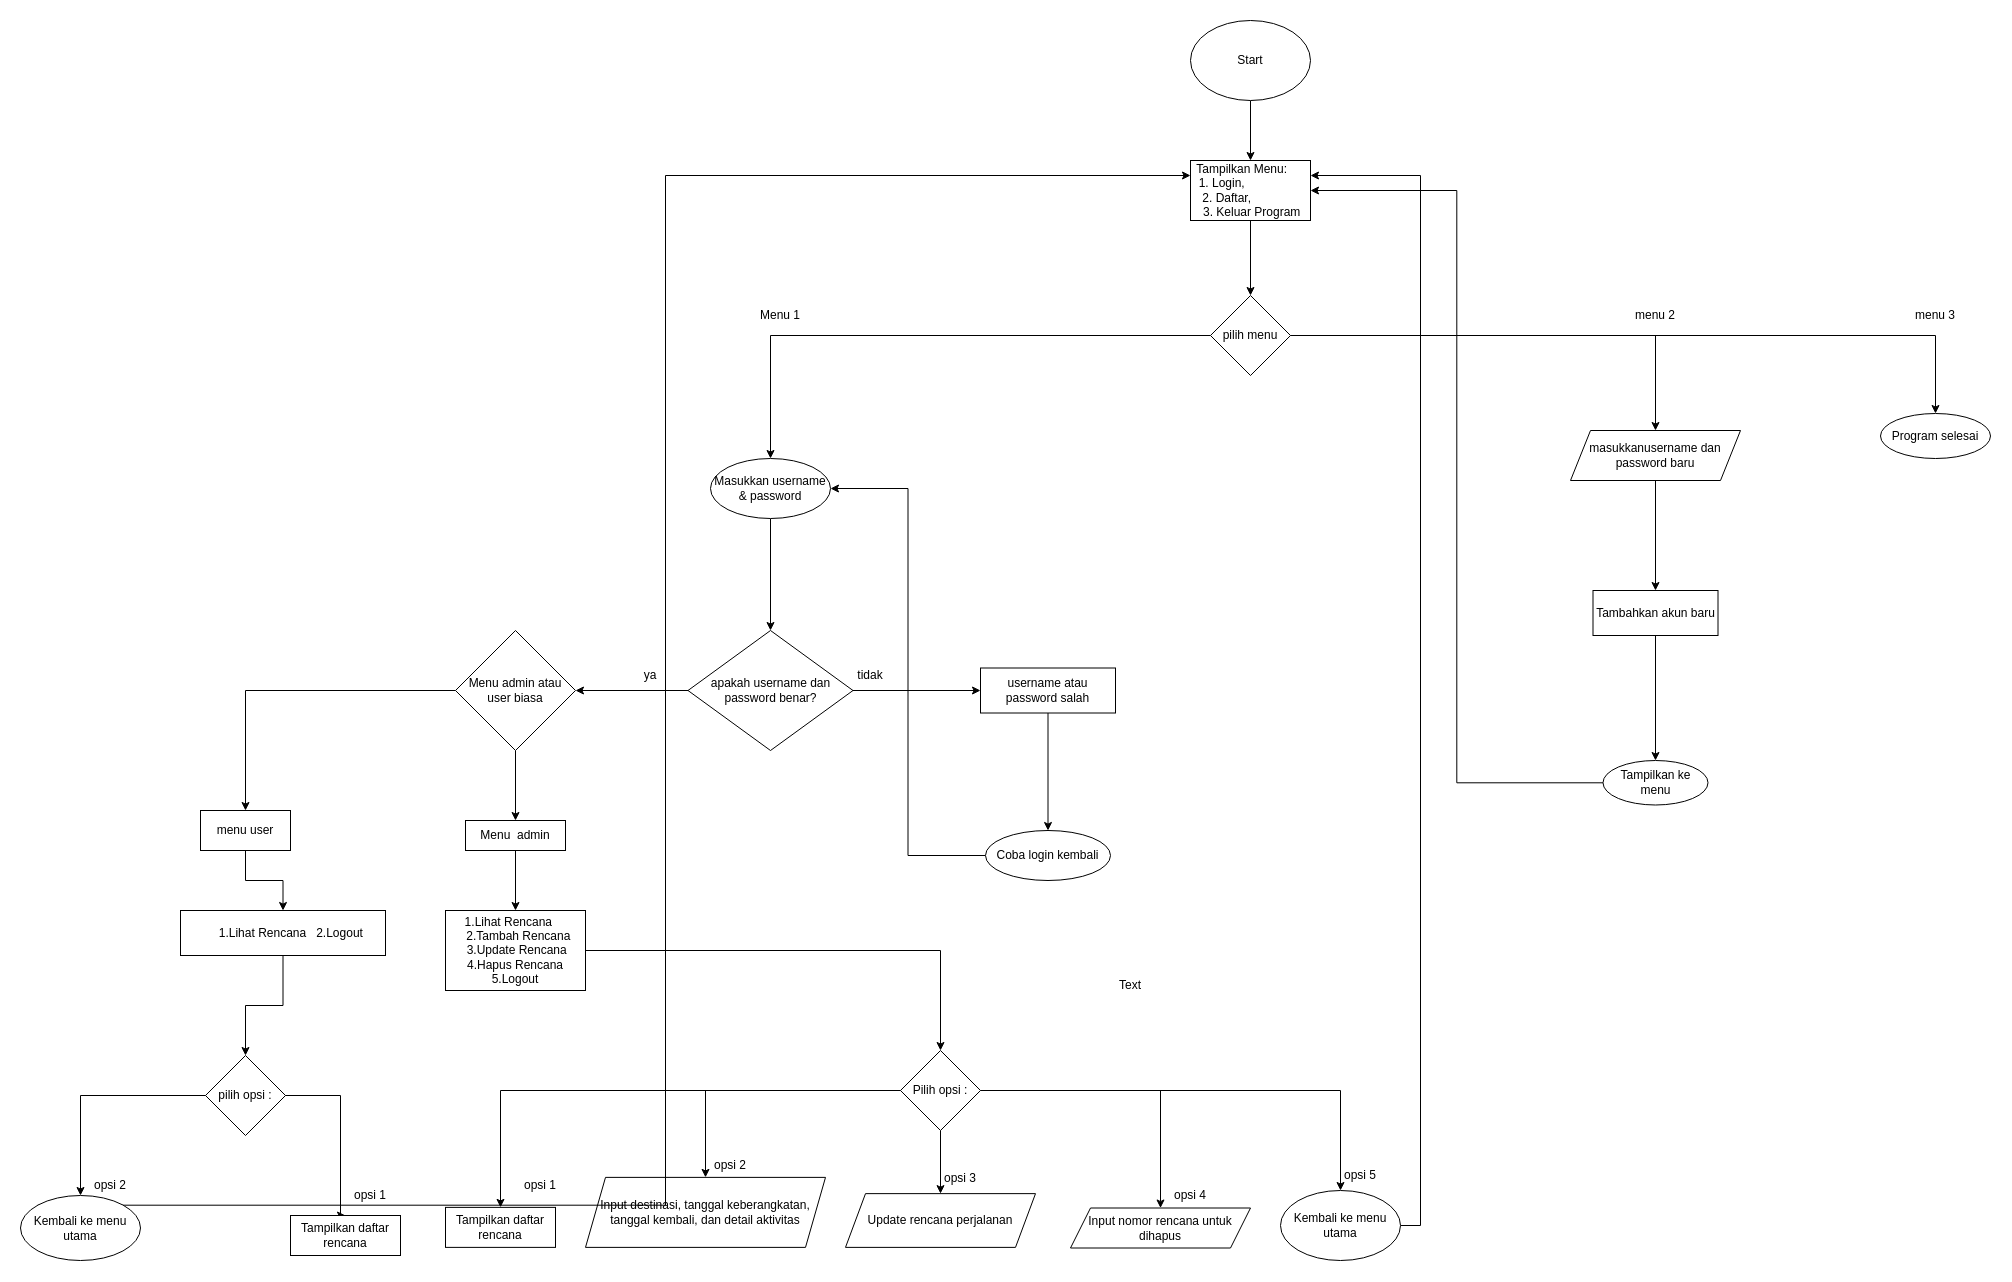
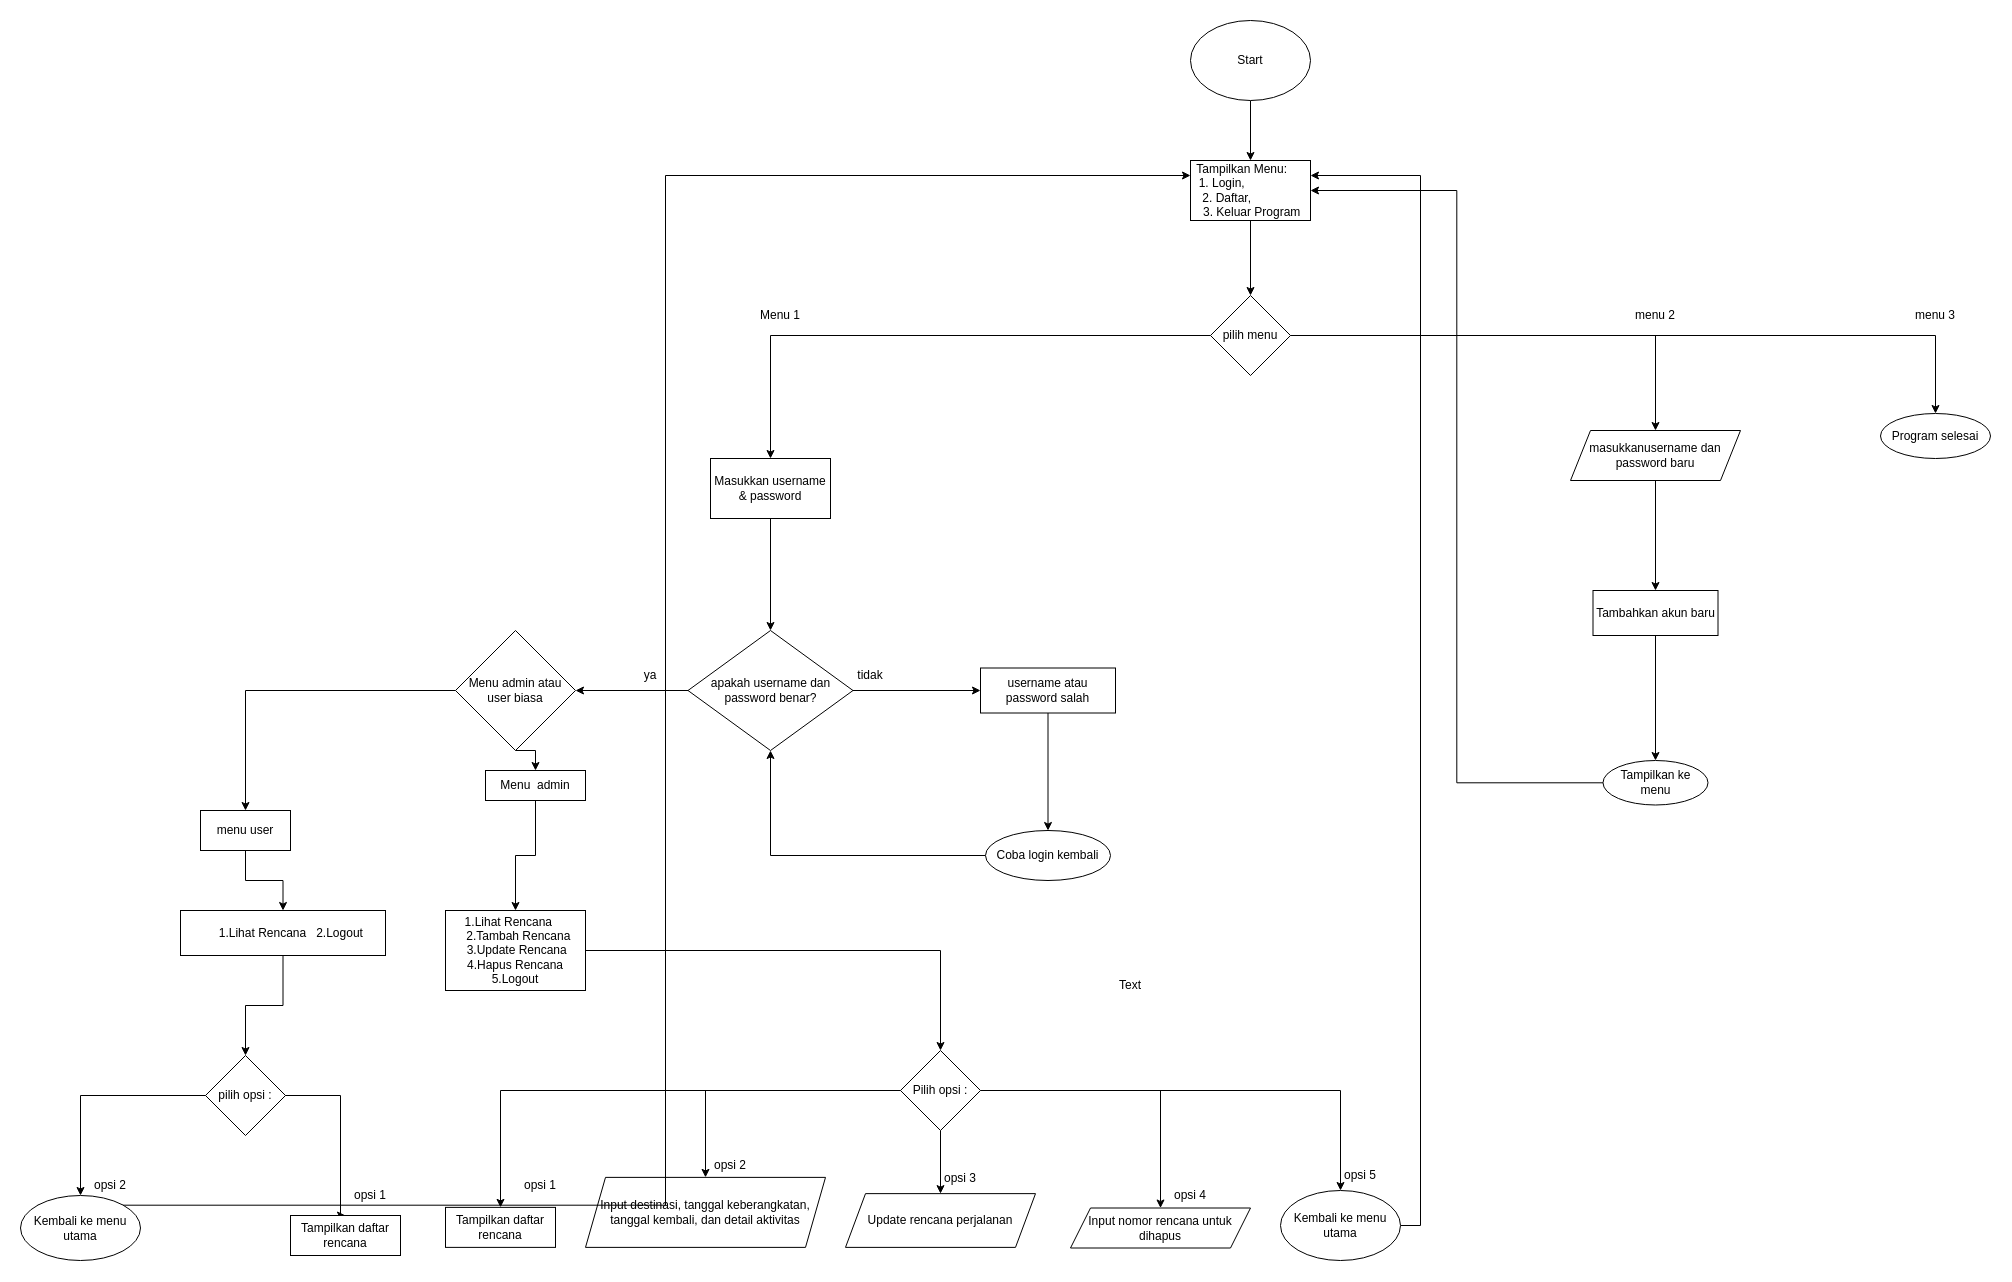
(771, 489) -> (771, 489)
(908, 638) -> (792, 856)
(516, 836) -> (536, 786)
